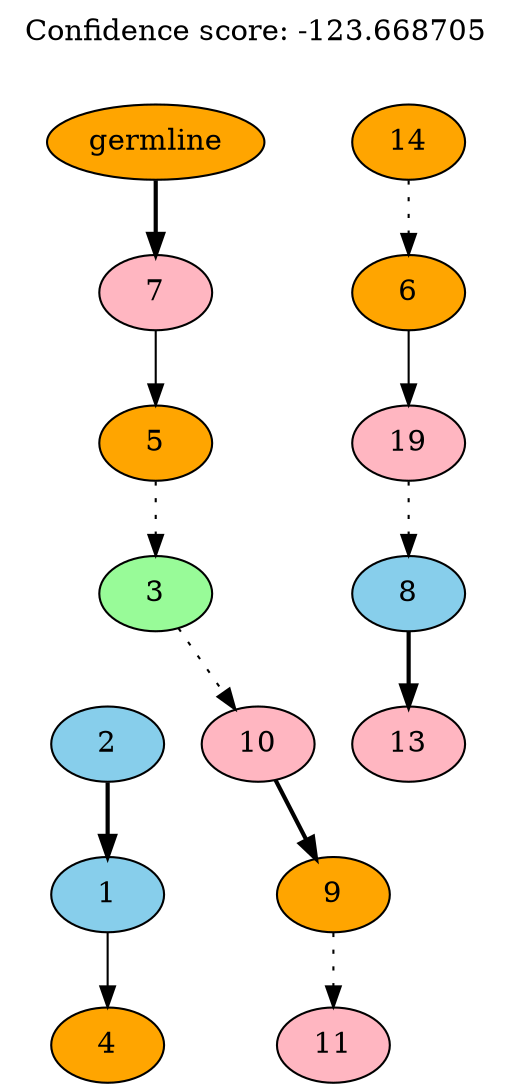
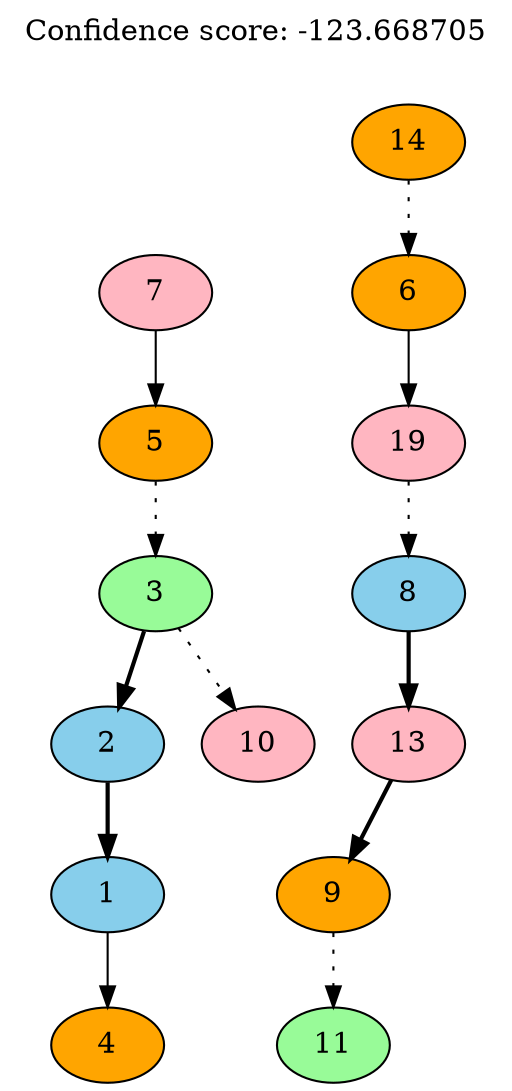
(156, 142) -> none
none -> (135, 659)
(291, 810) -> (376, 810)
(333, 1045) -> (333, 1045)
